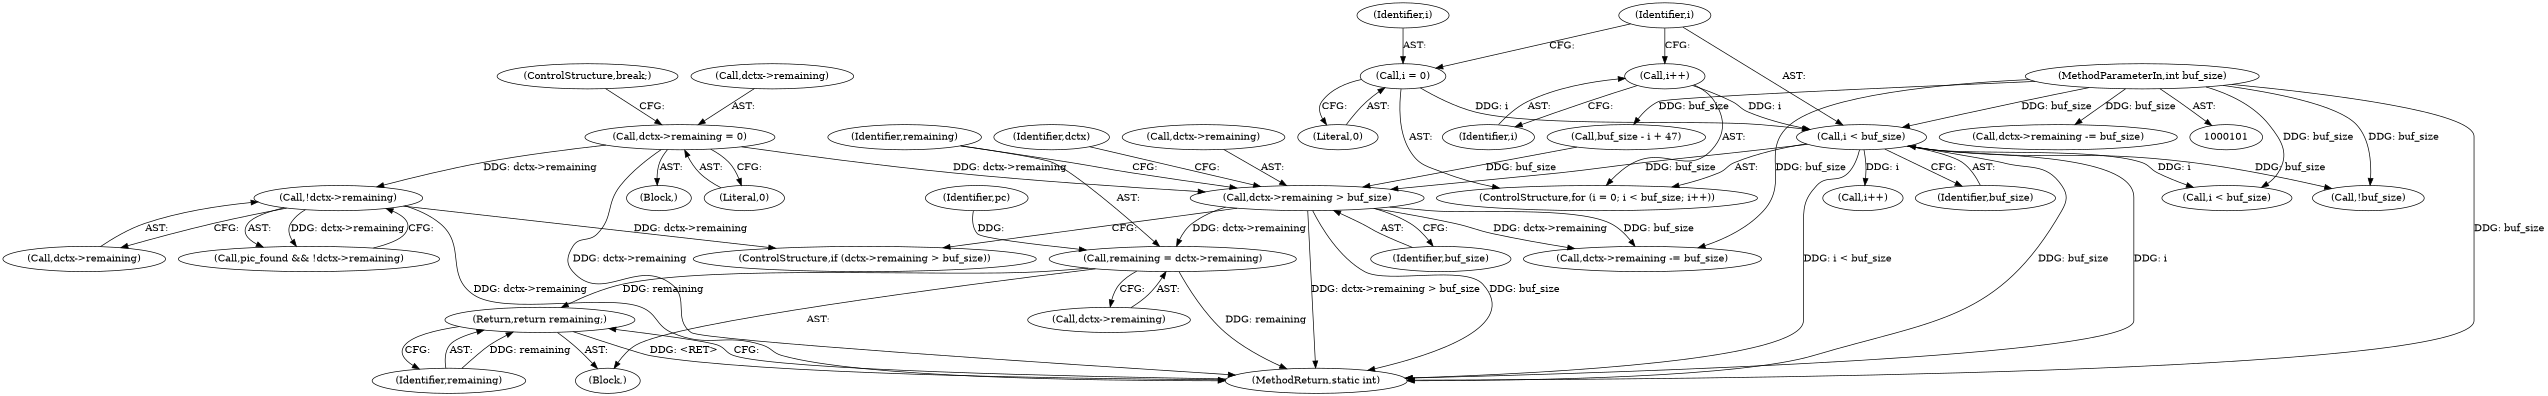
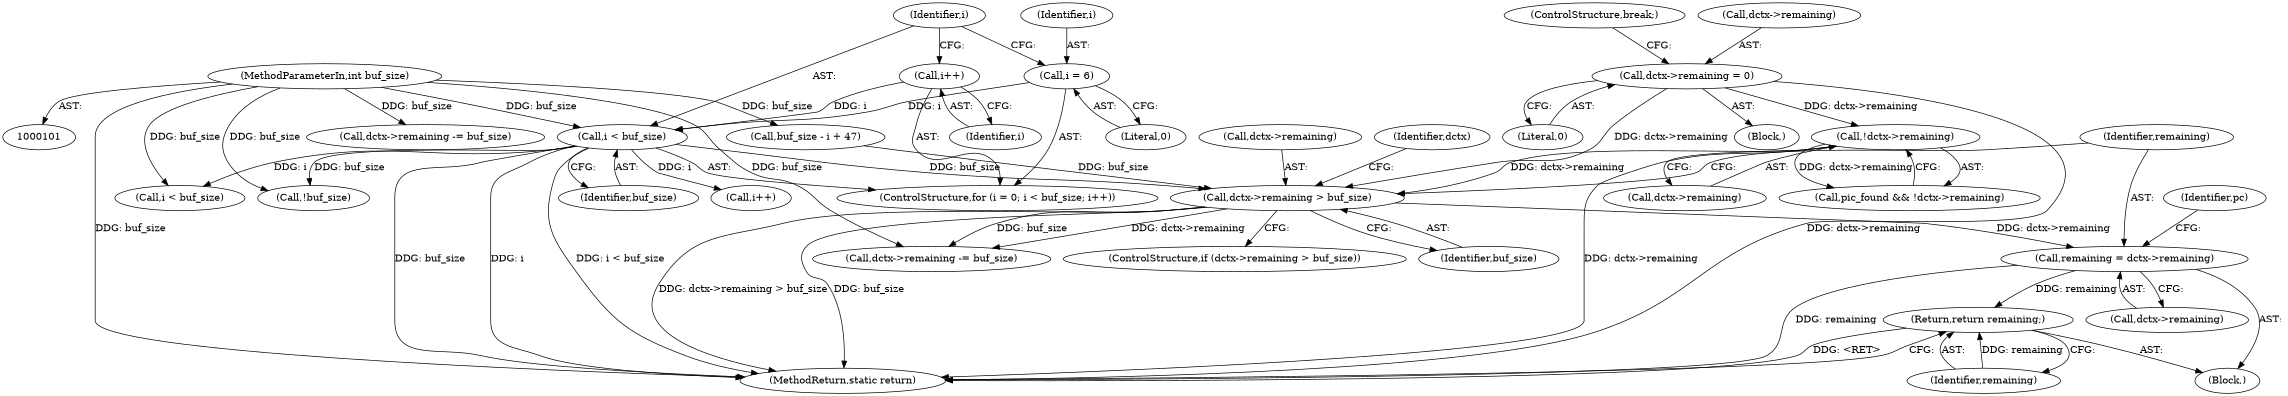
(1403, 76) -> (1067, 76)
(586, 227) -> (1618, 151)
(992, 229) -> (2190, 229)
(1316, 381) -> (843, 381)
